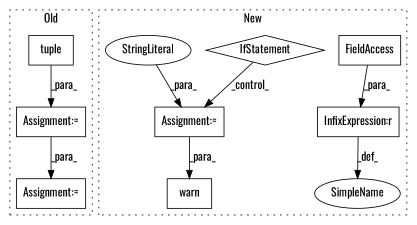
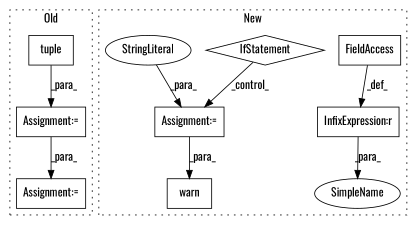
(377, 86) -> (377, 86)
(368, 158) -> (368, 158)
